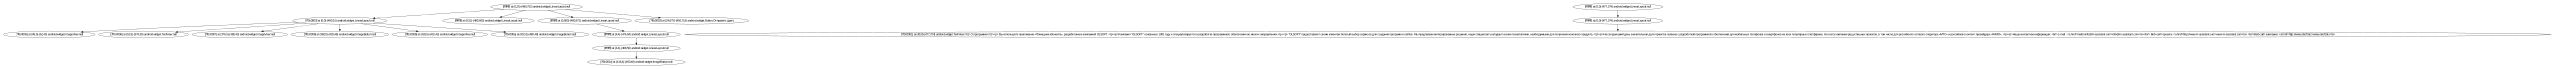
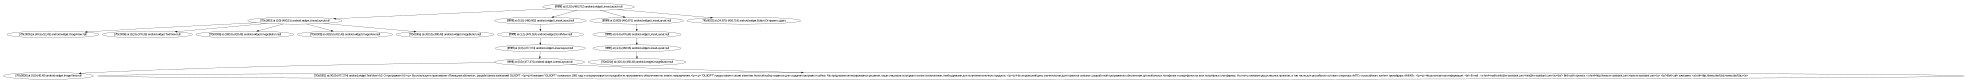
(240, 34) -> none
none -> (540, 34)
none -> (48, 76)
